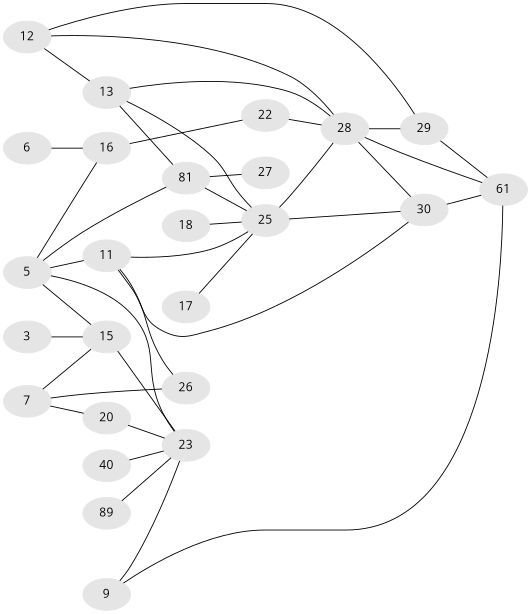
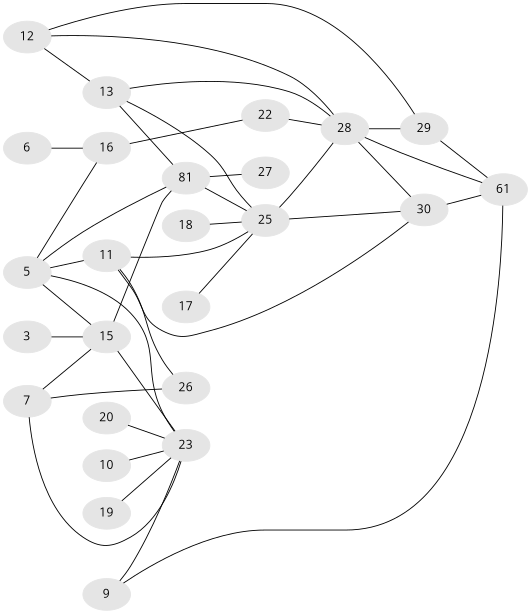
none -> (142, 252)
(67, 410) -> (87, 539)
(107, 466) -> (107, 466)
(107, 513) -> (107, 513)
